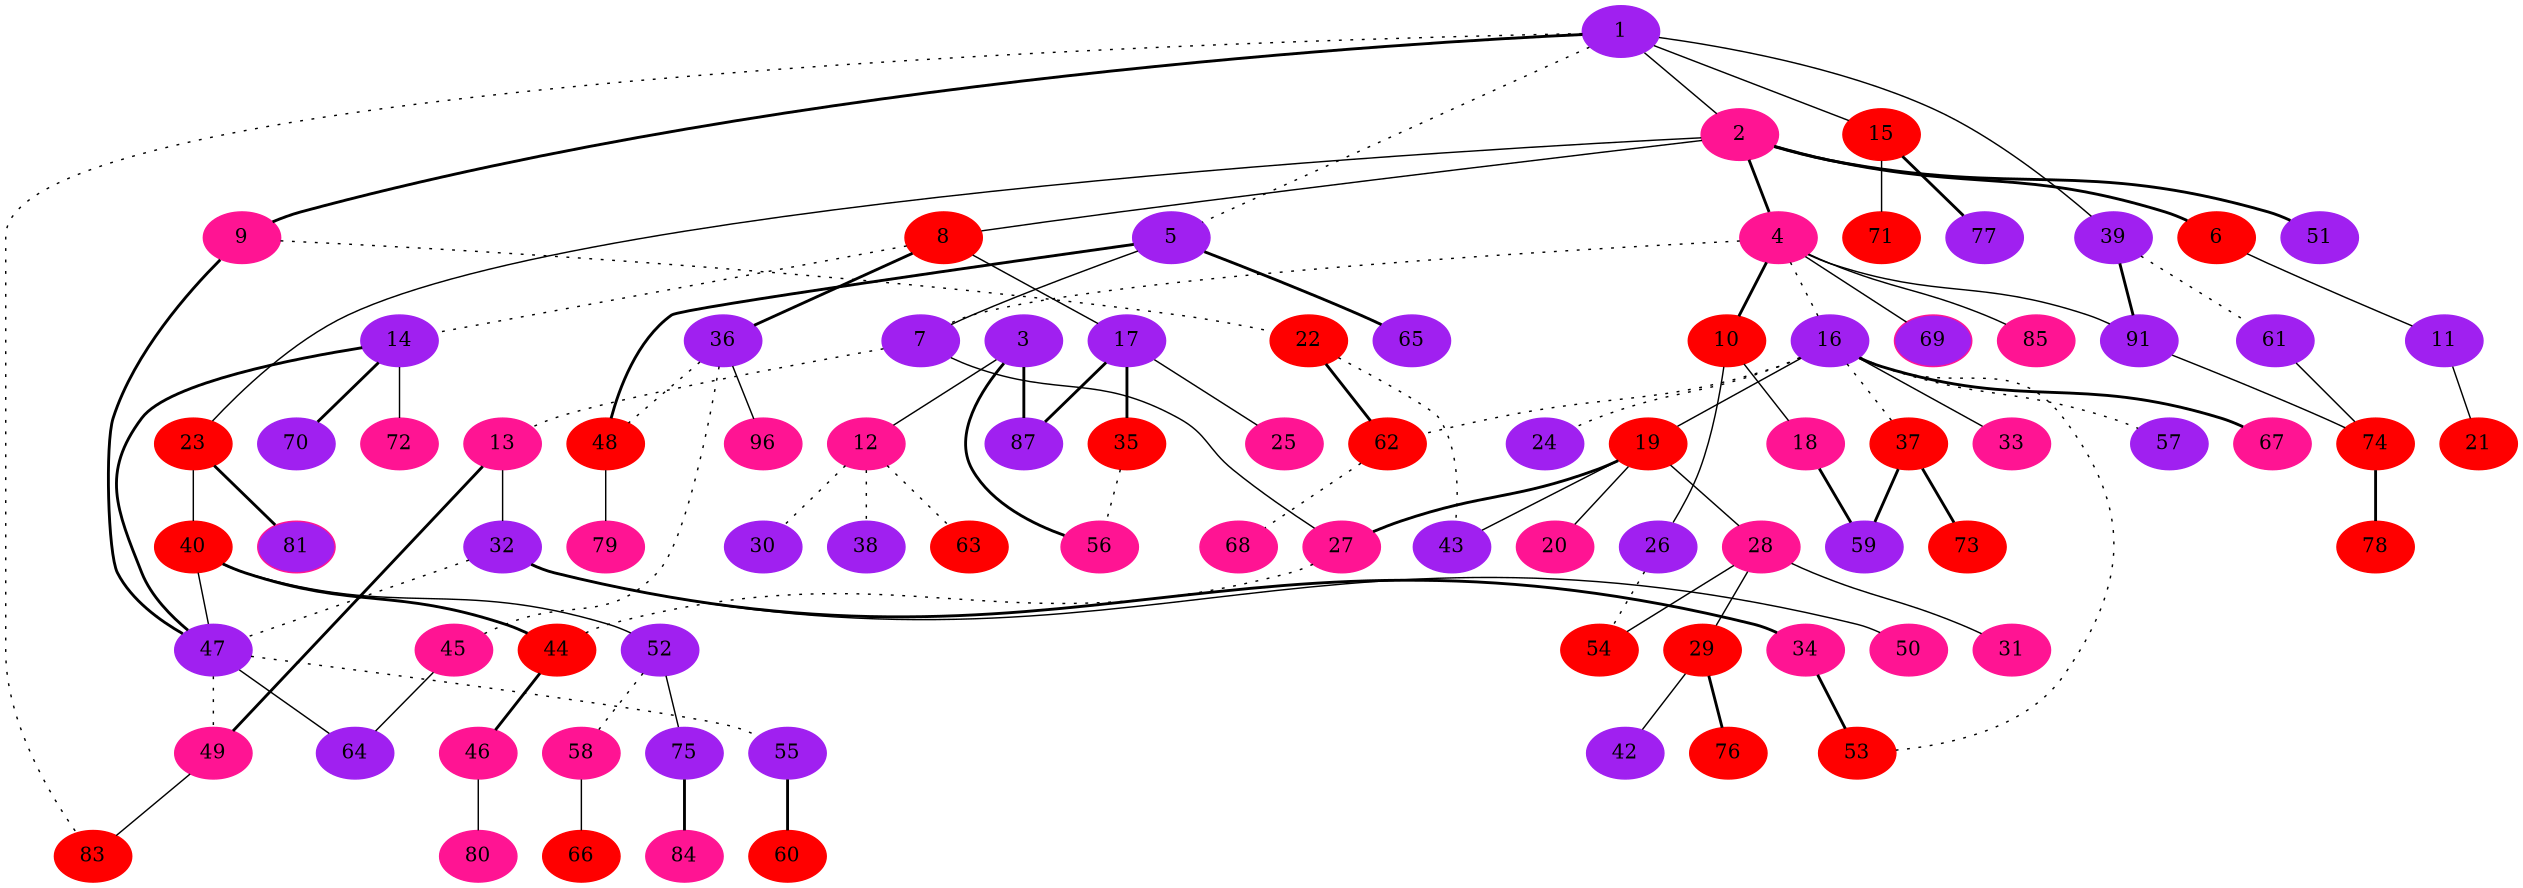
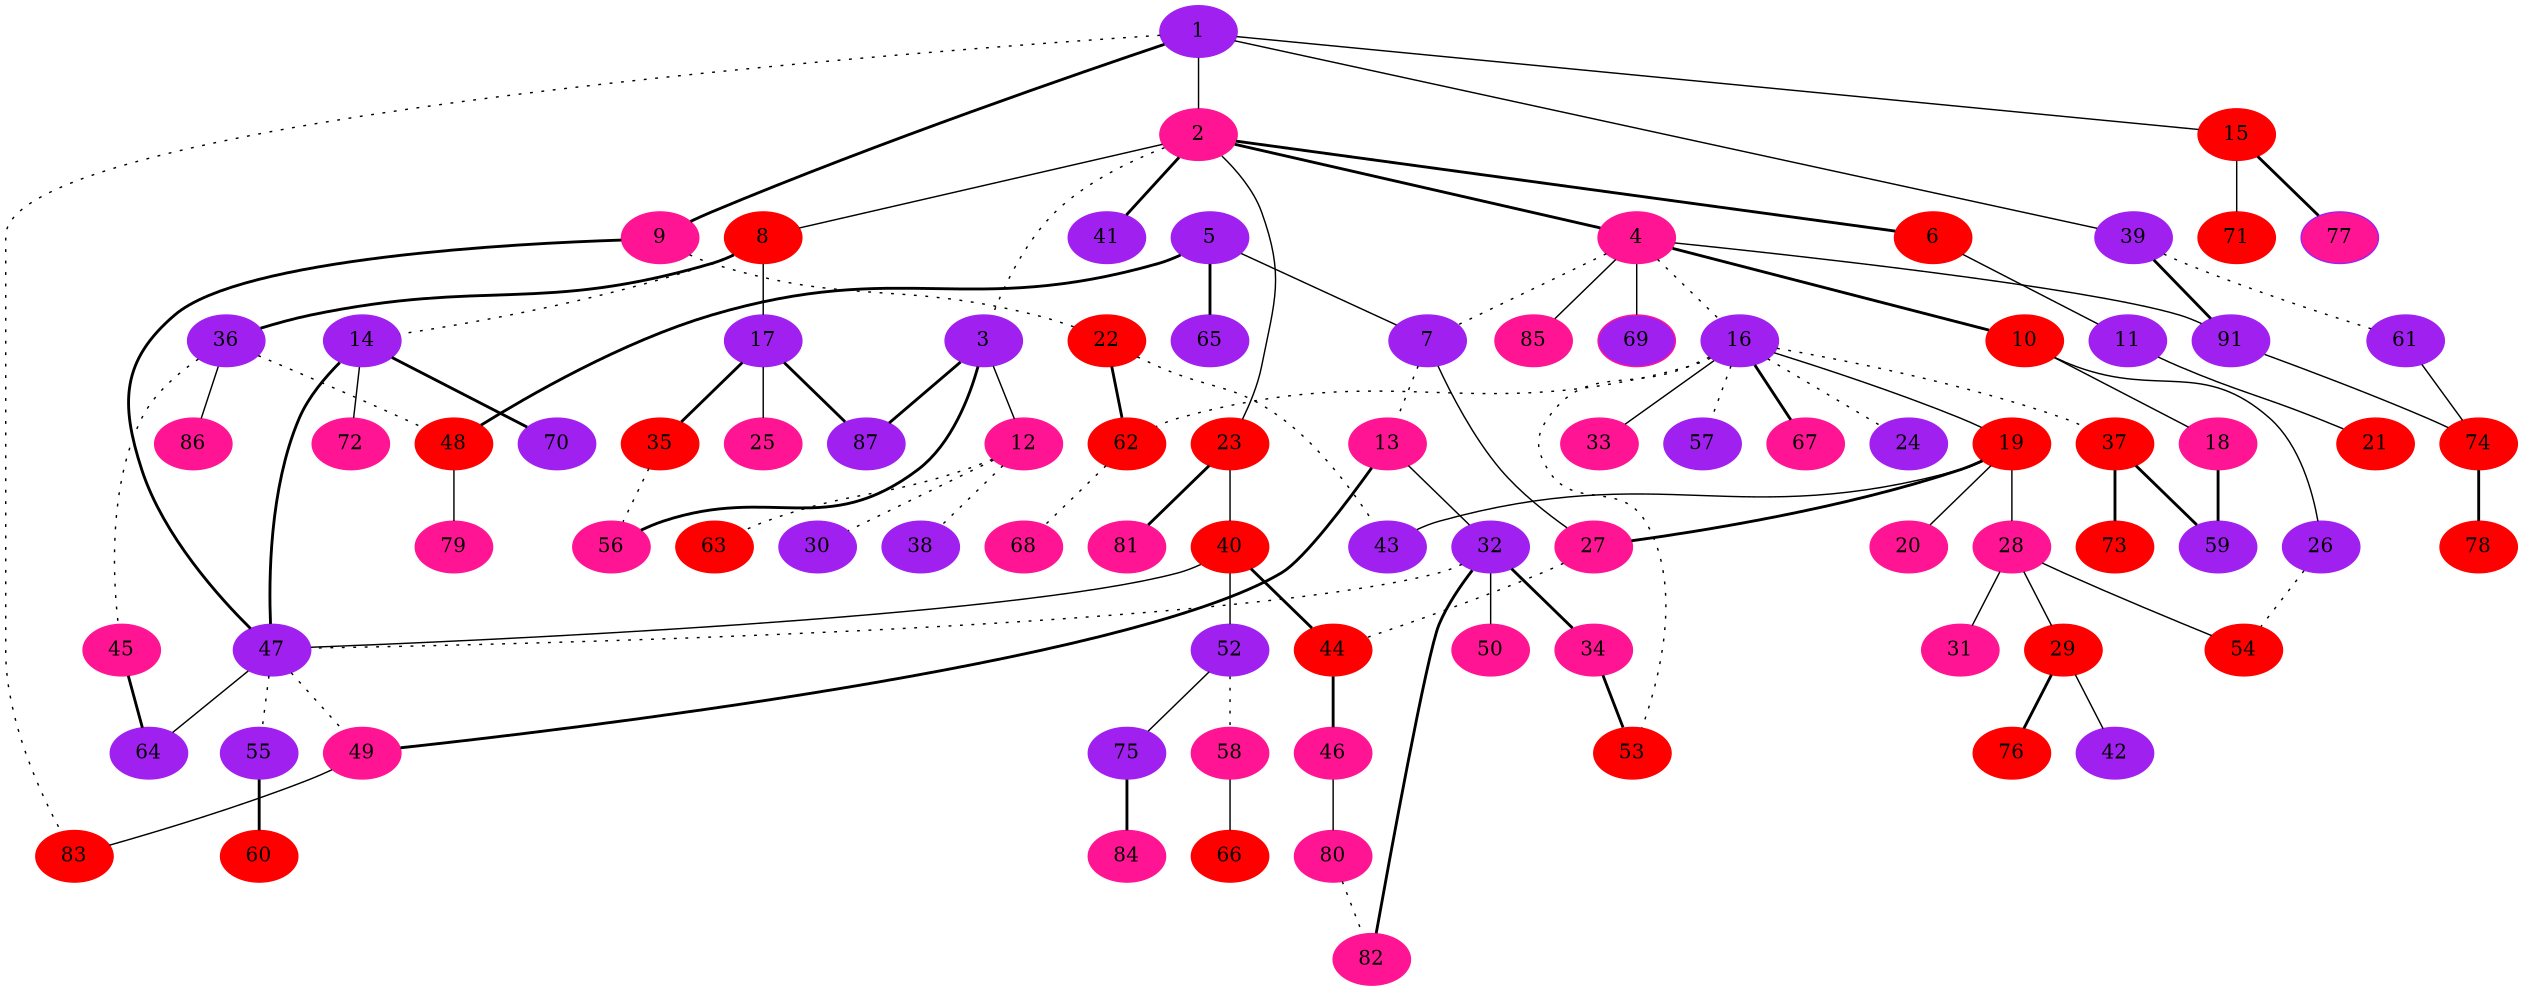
(1396, 135) -> none
none -> (1057, 210)
(1985, 238) -> (2340, 238)
(2320, 238) -> (1107, 238)
(763, 444) -> (193, 444)
(296, 547) -> (1127, 547)
(405, 702) -> (135, 702)
none -> (1372, 959)
